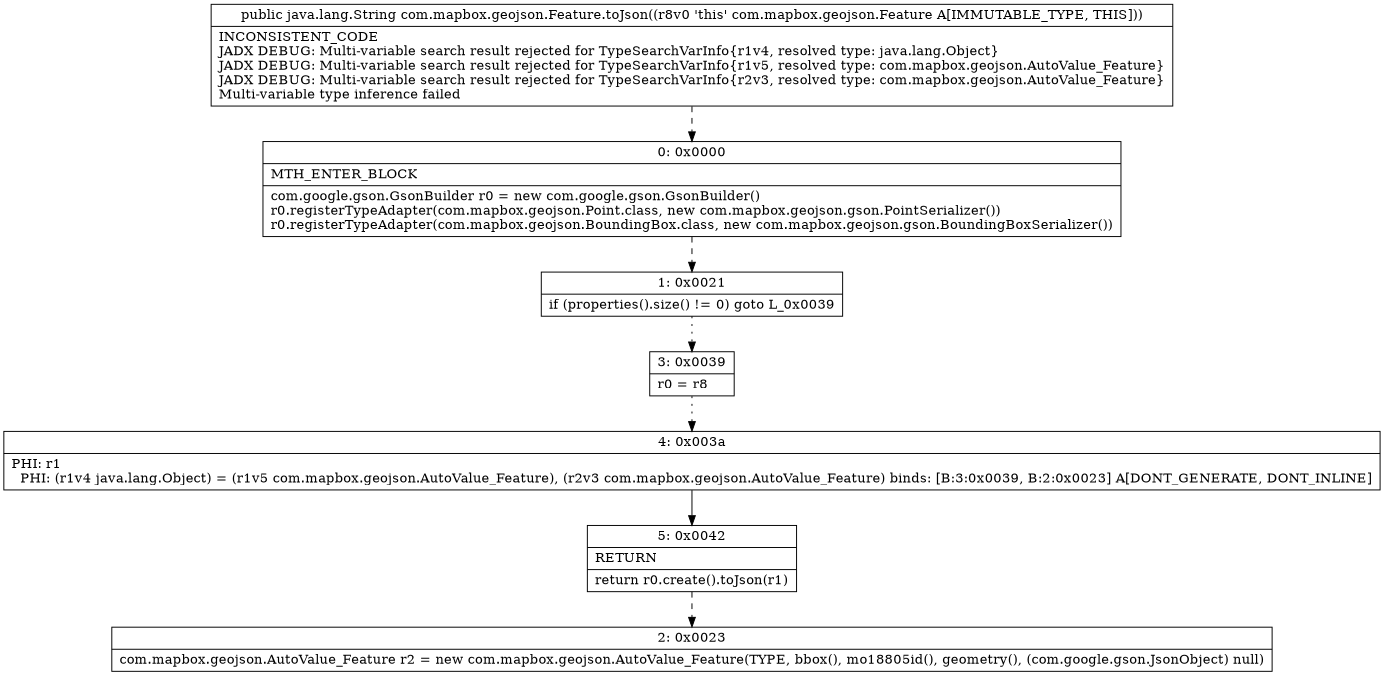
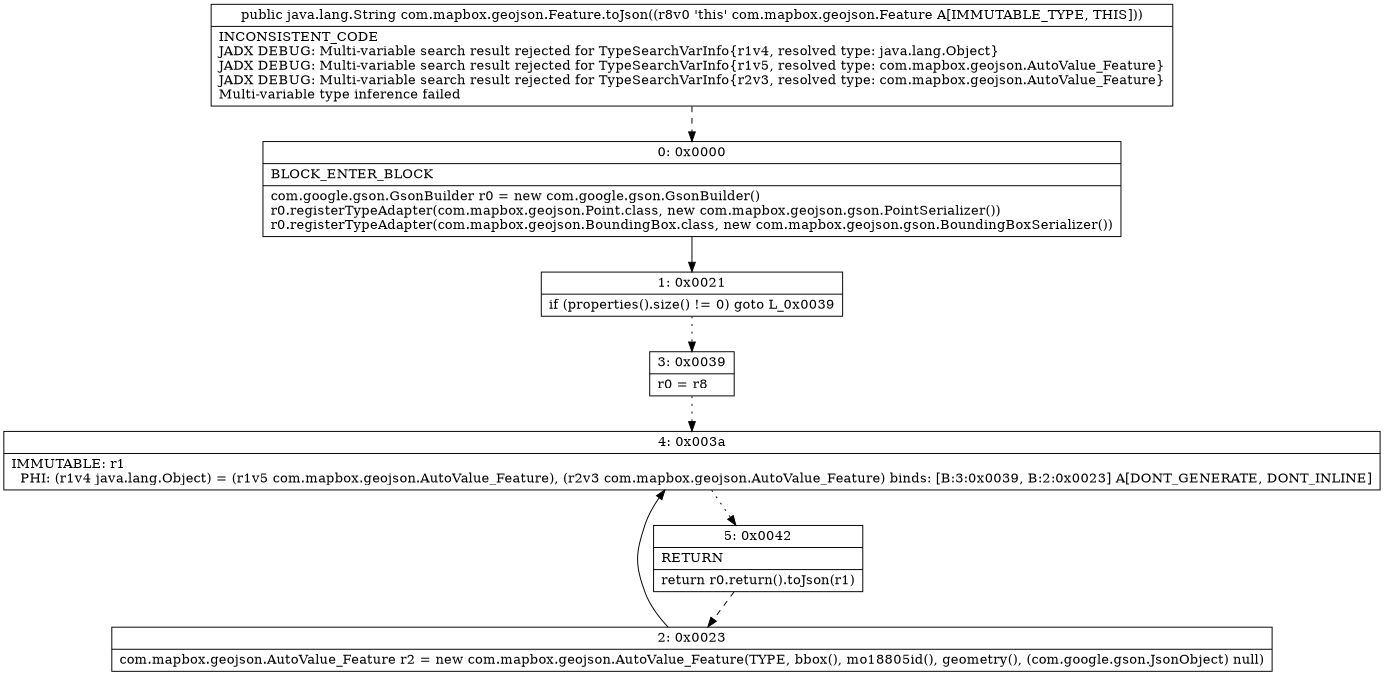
(345, 174) -> (352, 174)
(692, 249) -> (692, 249)
(39, 464) -> (71, 464)
(692, 503) -> (721, 504)
none -> (638, 564)
(692, 580) -> (758, 580)
